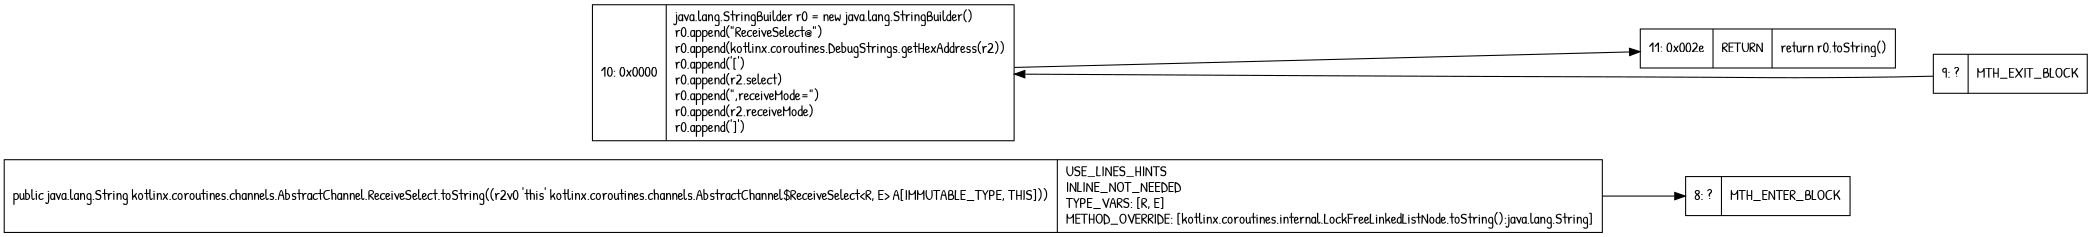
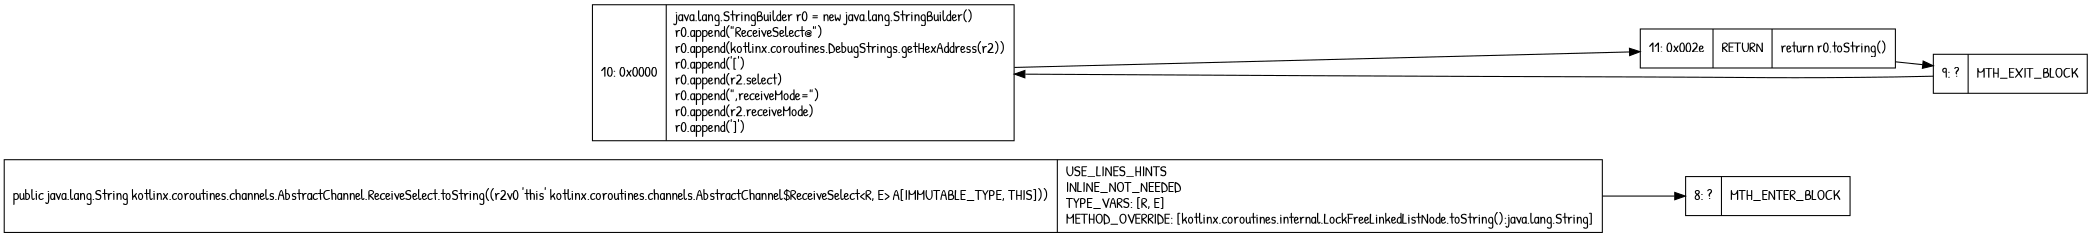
none -> (1909, 63)
